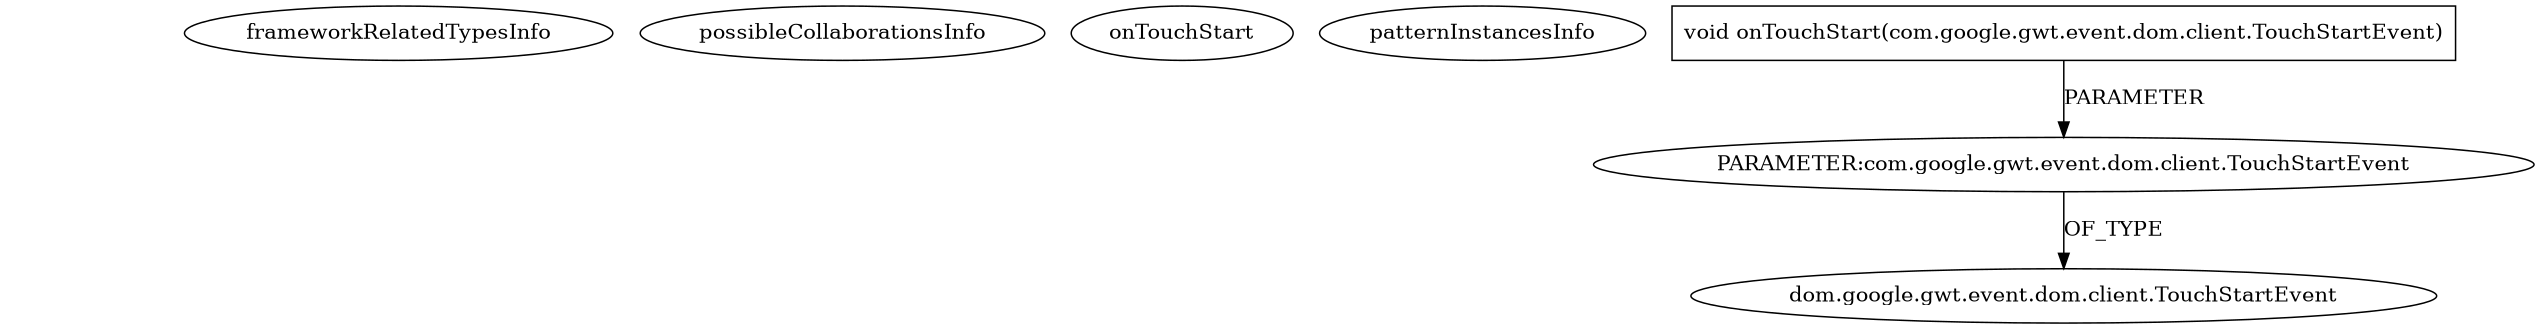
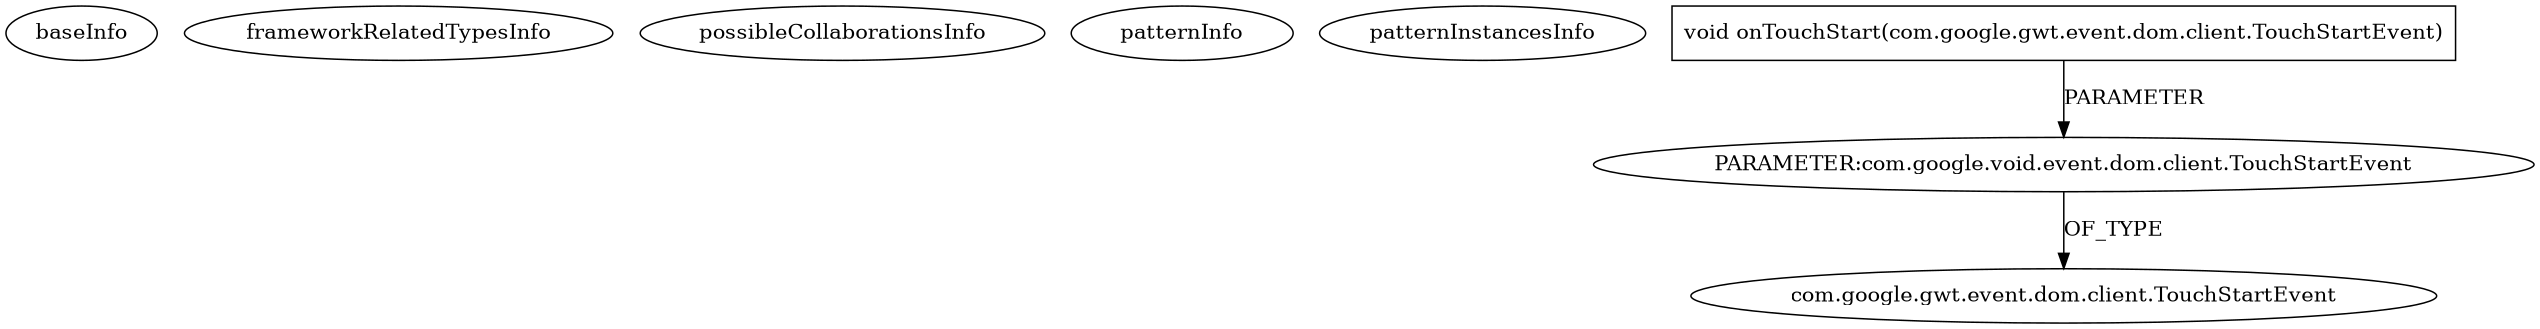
none -> (82, 33)
(1182, 33) -> (1182, 33)
(2064, 165) -> (2064, 165)
(2064, 296) -> (2064, 296)
